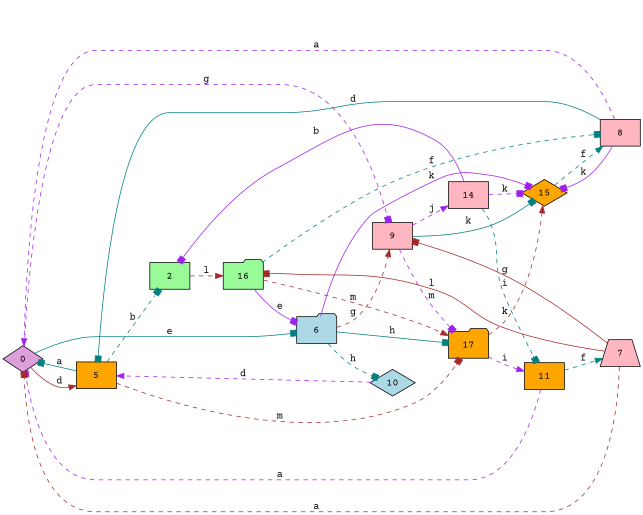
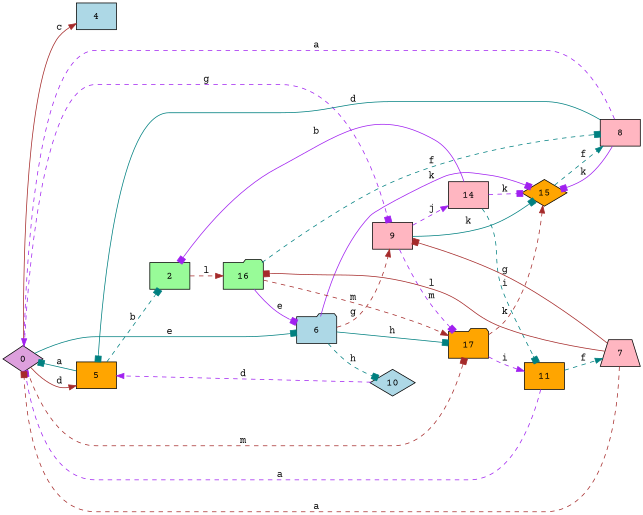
none -> (96, 16)
(293, 422) -> (247, 446)
